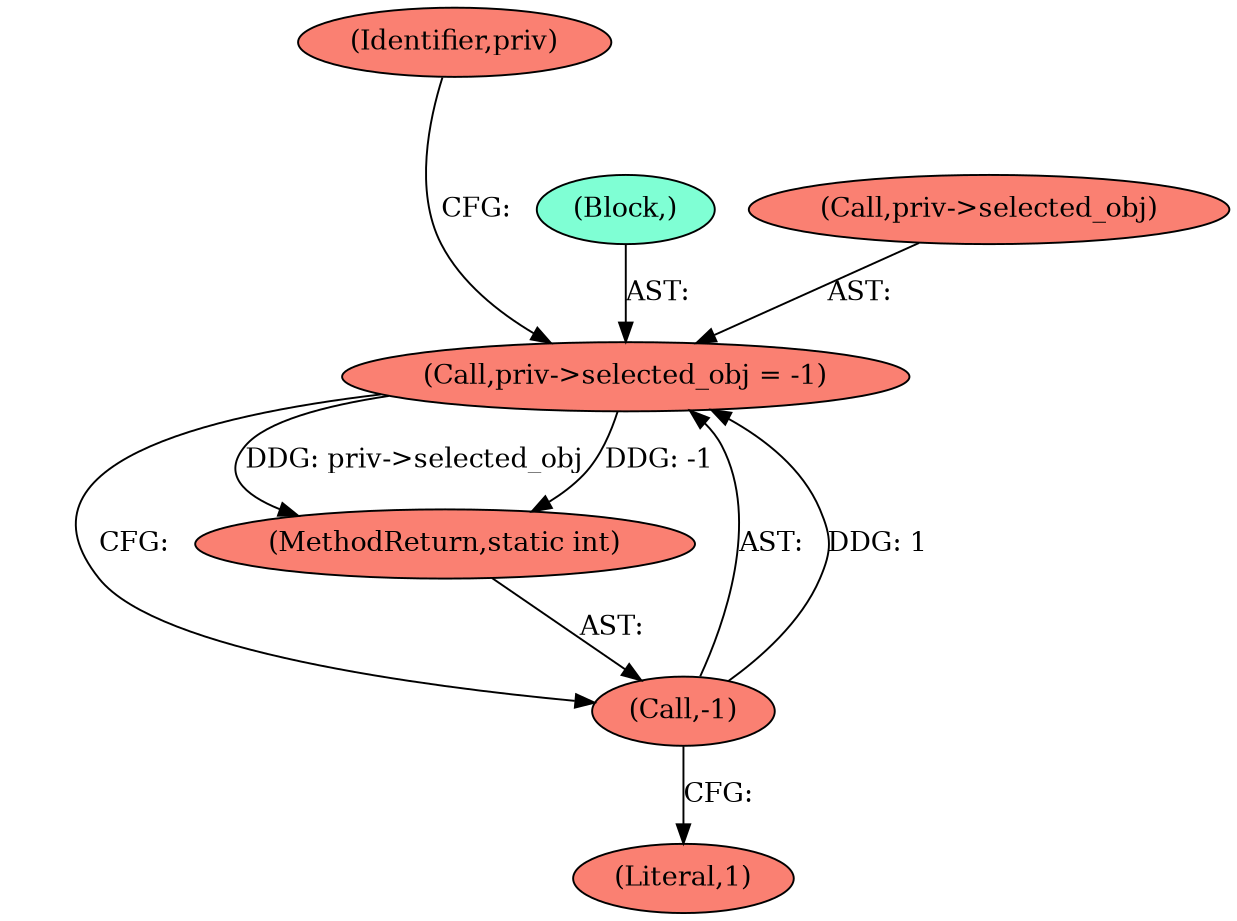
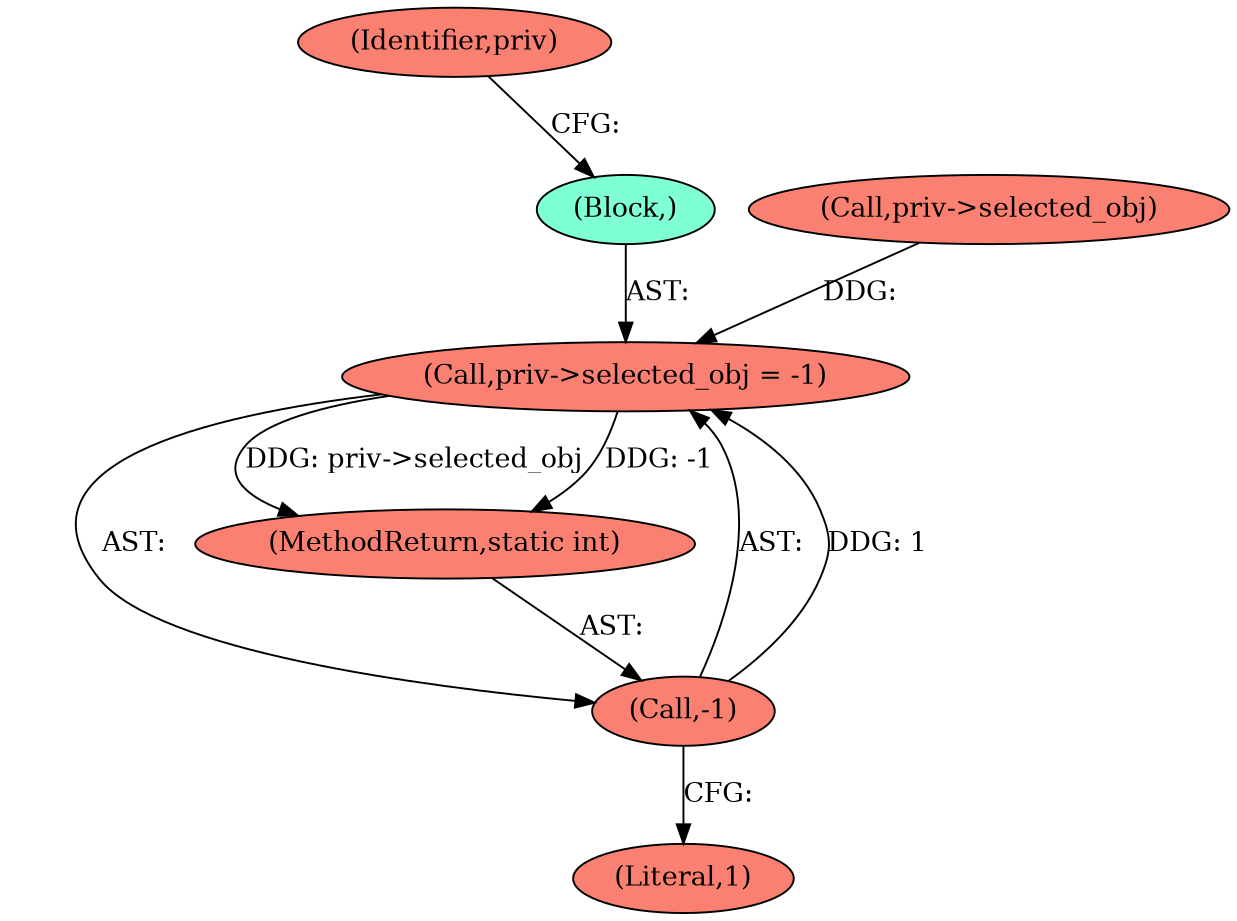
(434, 225) -> (534, 120)
(864, 293) -> (864, 293)
(139, 544) -> (139, 544)
